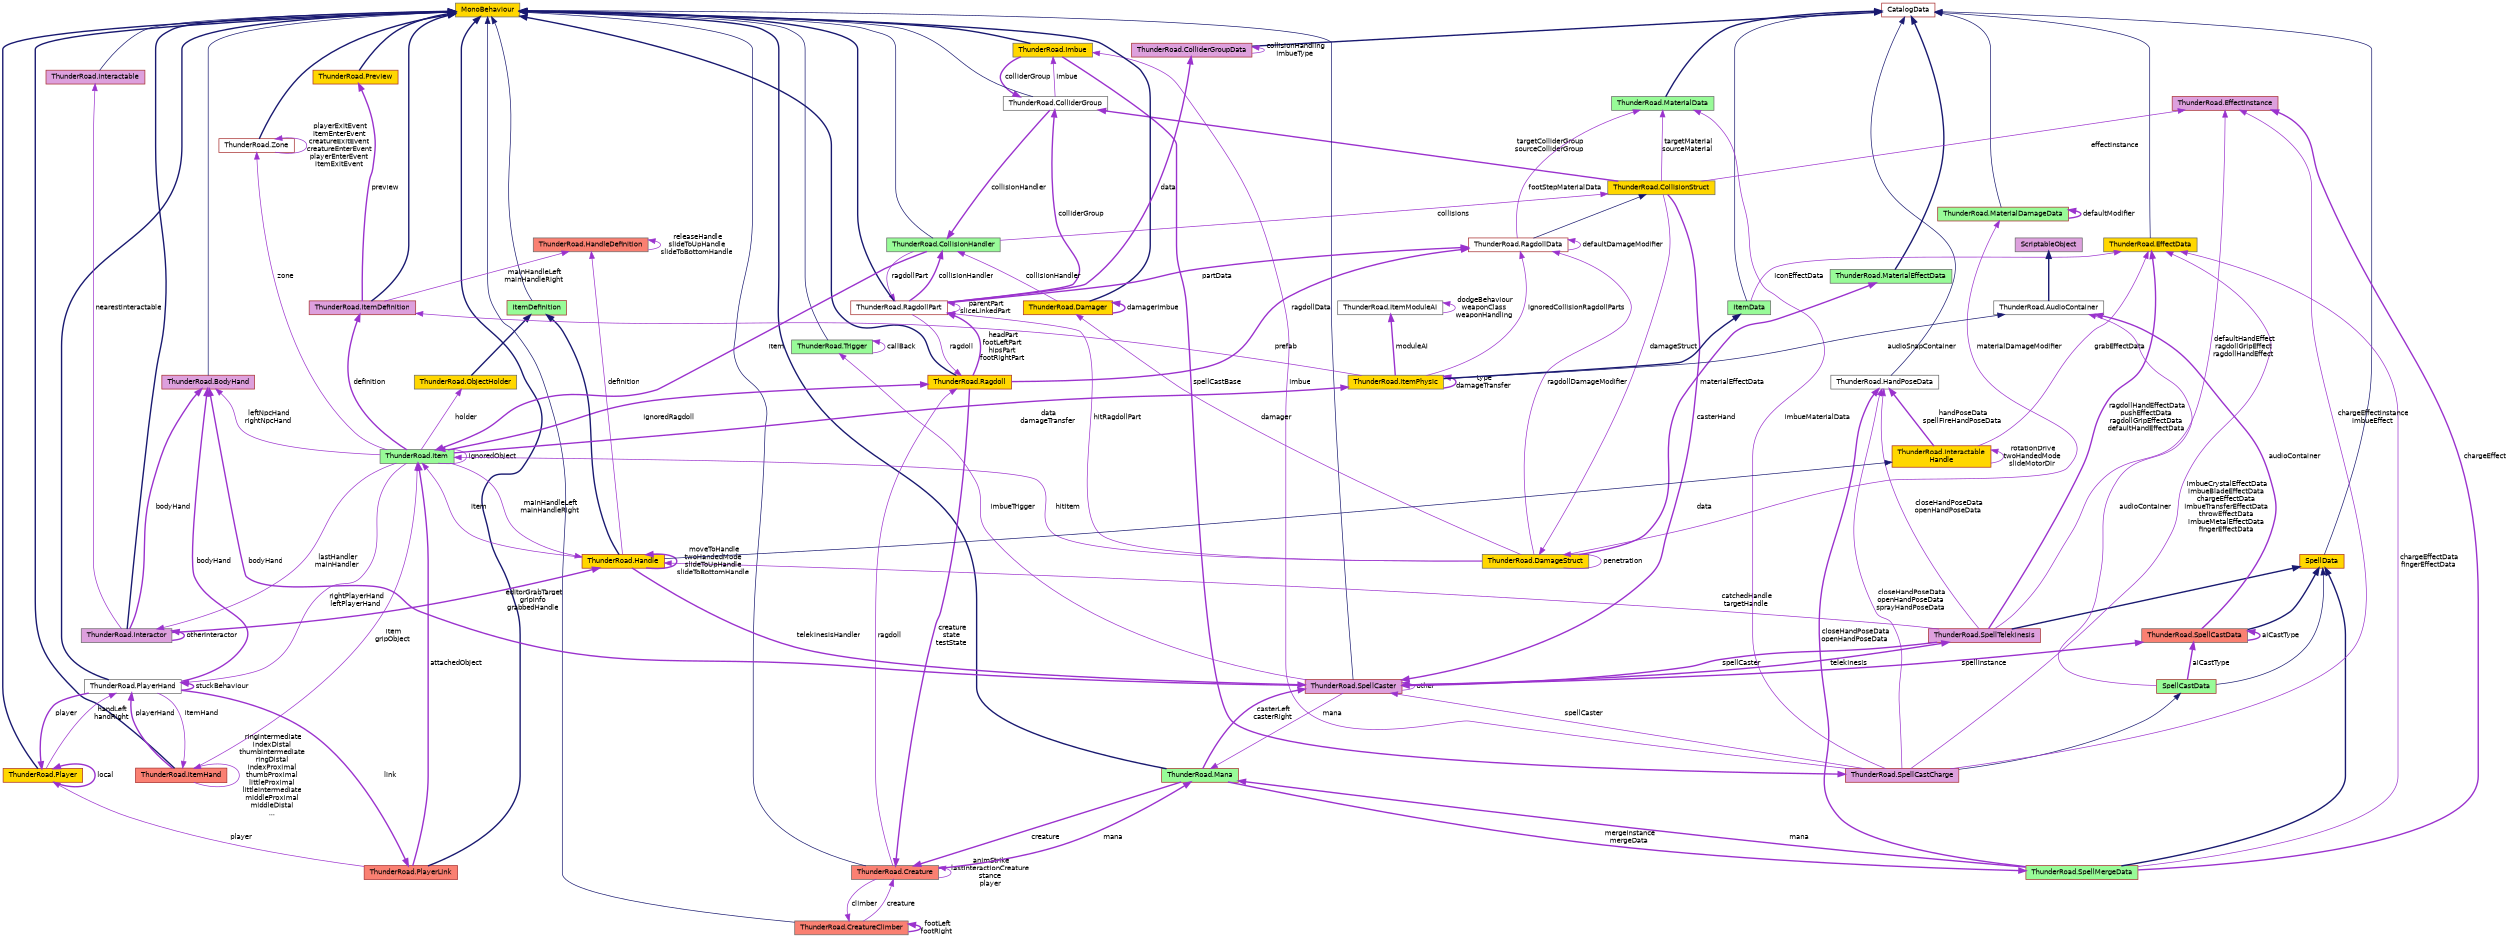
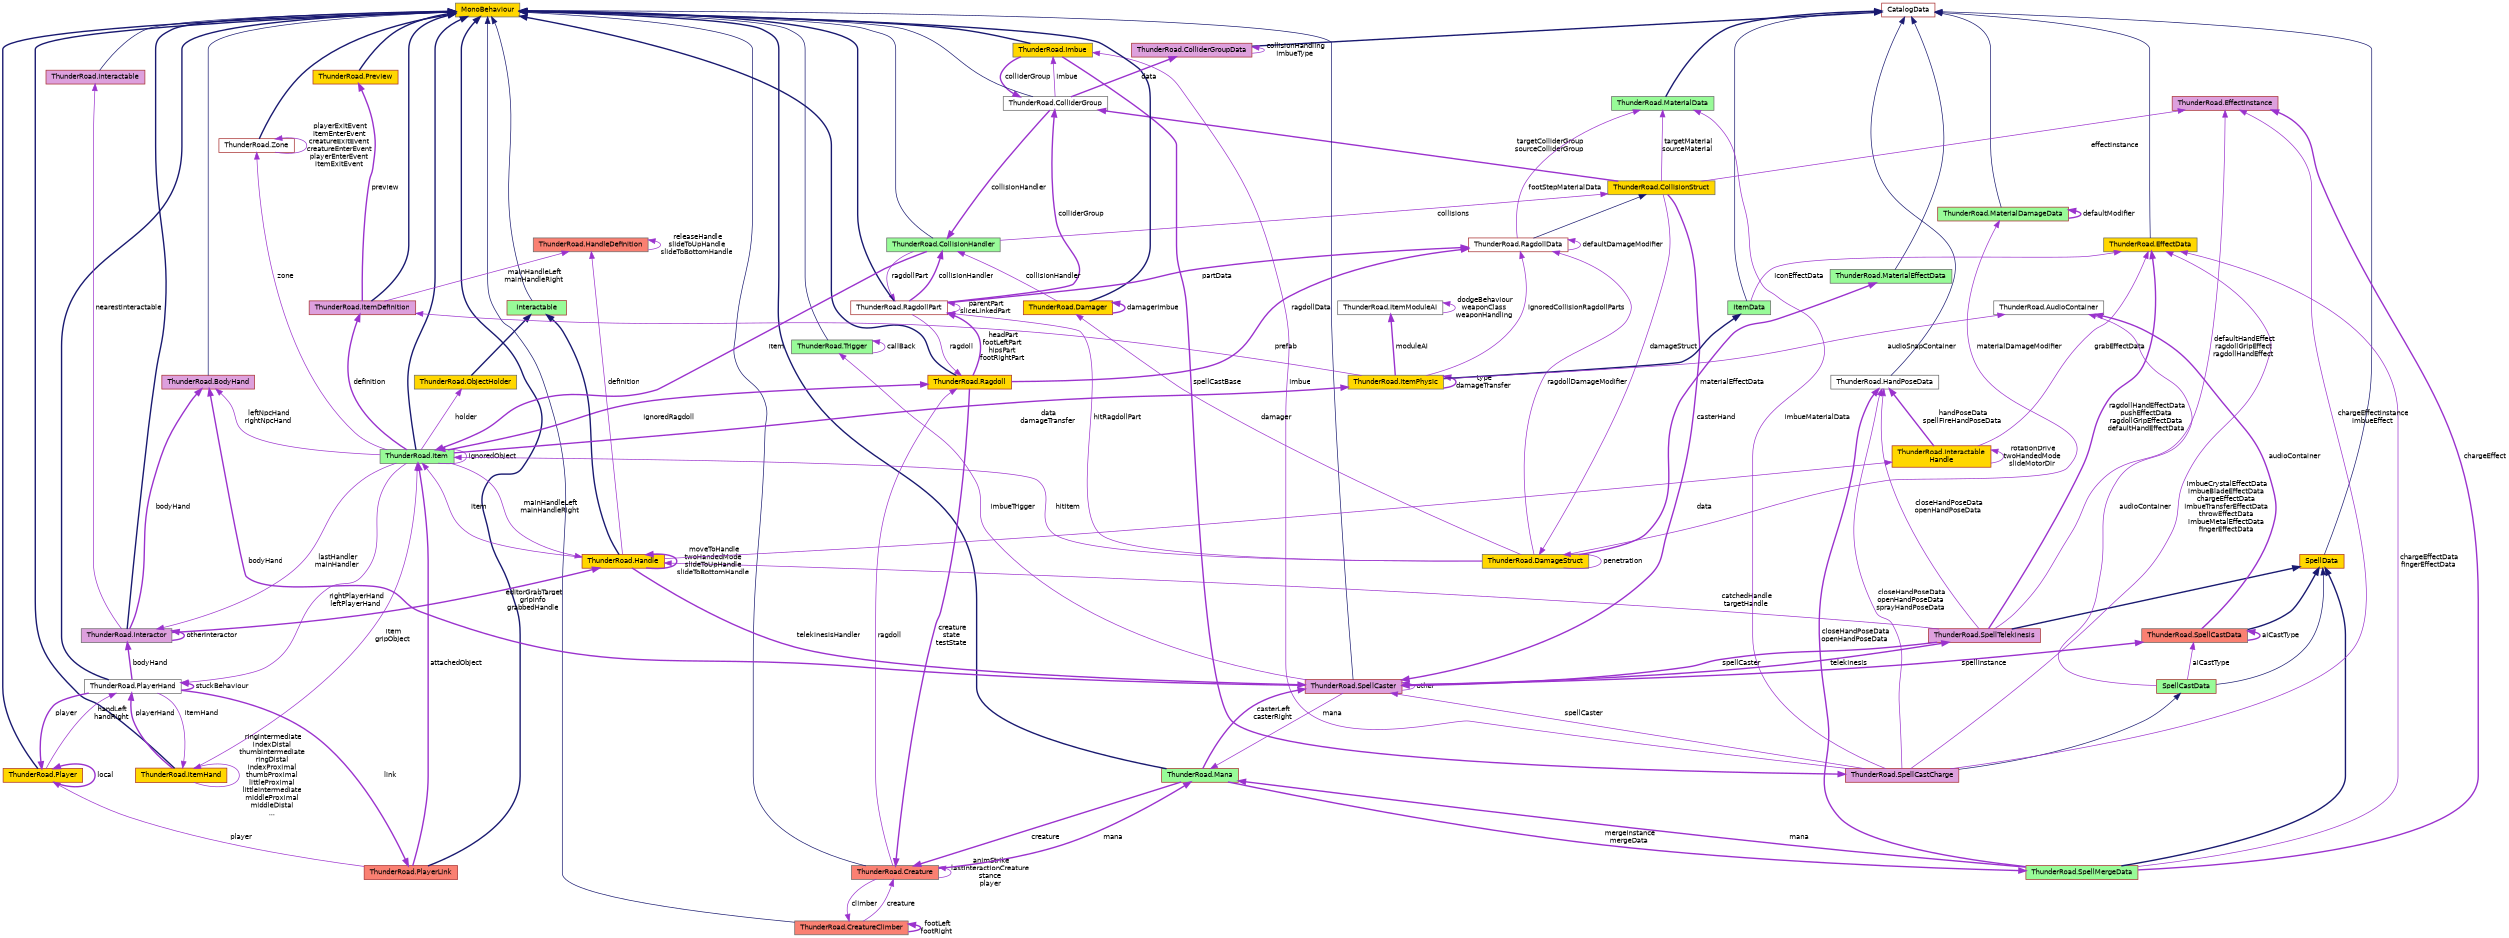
(1943, 156) -> (1943, 156)
none -> (435, 231)
(1124, 244) -> (1120, 78)
(2049, 245) -> none
(537, 308) -> (537, 308)
(1722, 360) -> (1722, 360)
(1275, 518) -> (1275, 518)
(193, 569) -> (130, 665)
(2190, 665) -> (2190, 665)
(181, 775) -> (181, 775)
